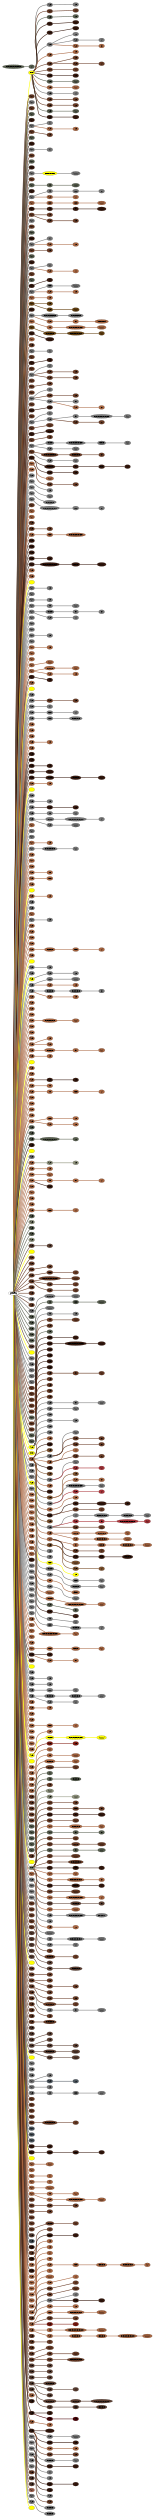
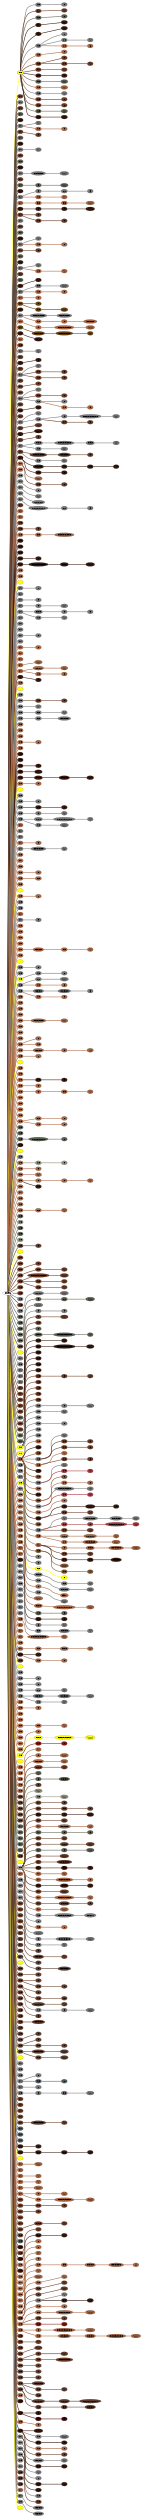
(50, 173) -> (38, 173)
none -> (38, 1335)
